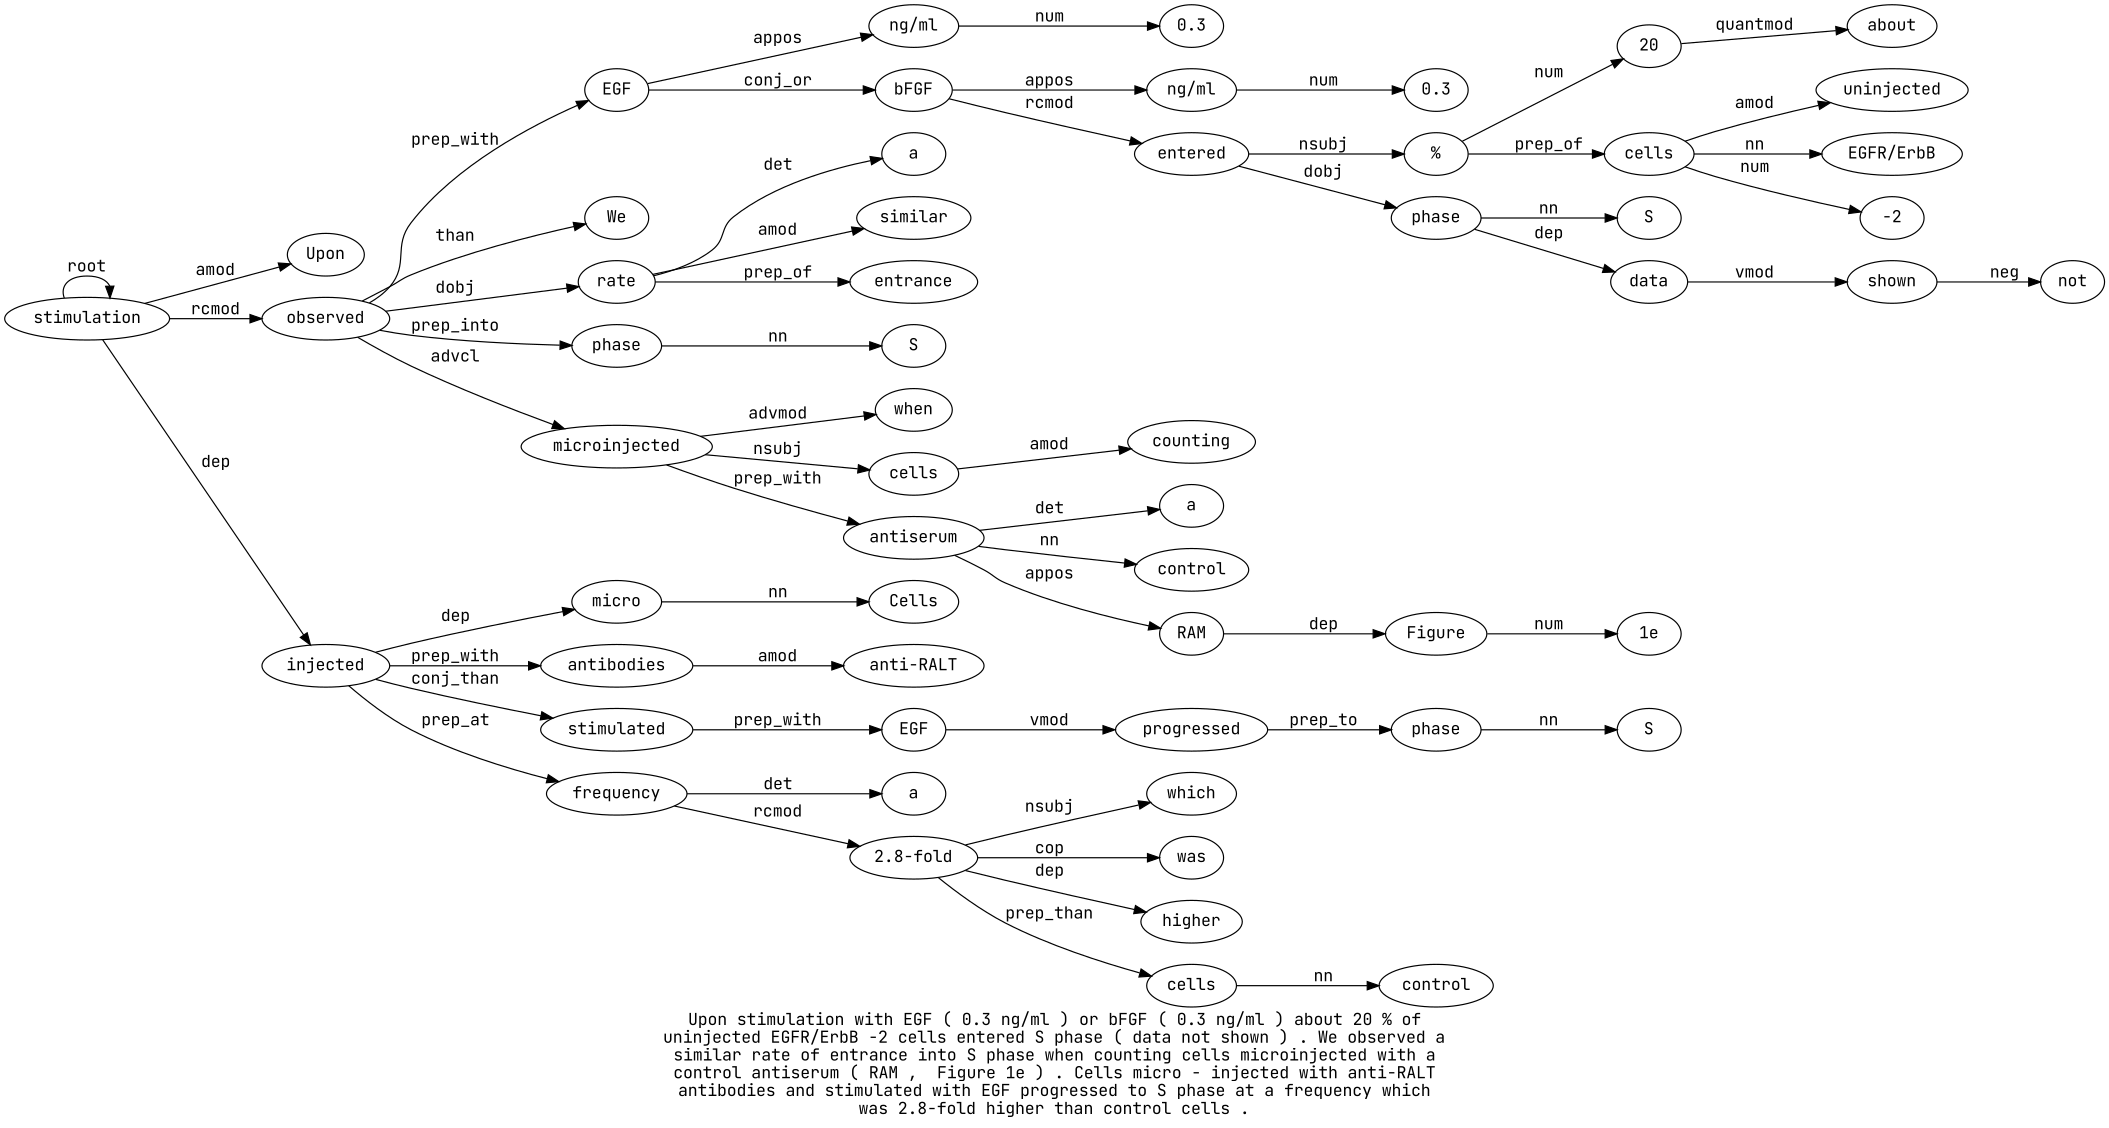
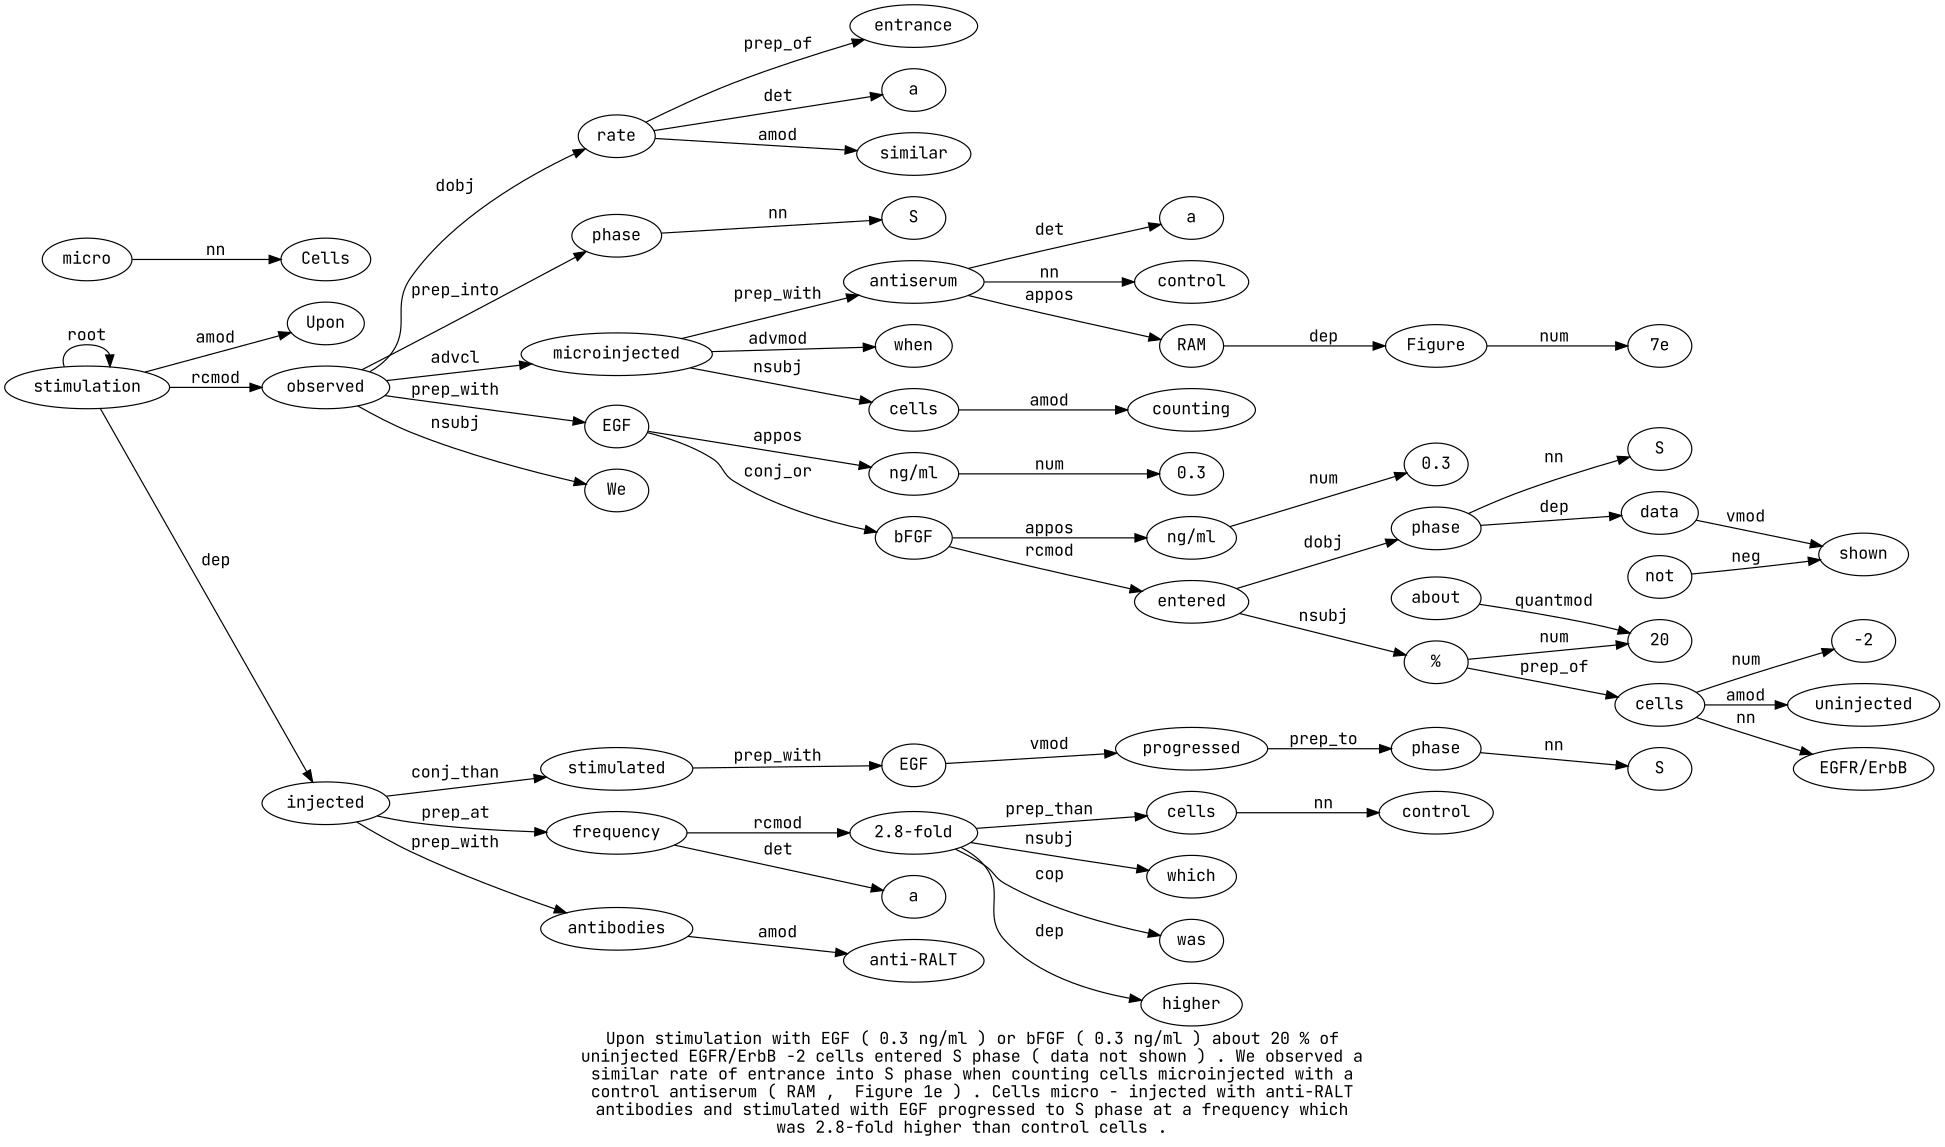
(1759, 37) -> (1549, 616)
(456, 236) -> (456, 424)
(1983, 282) -> (1750, 568)
(469, 630) -> none
(1649, 634) -> (1660, 346)
